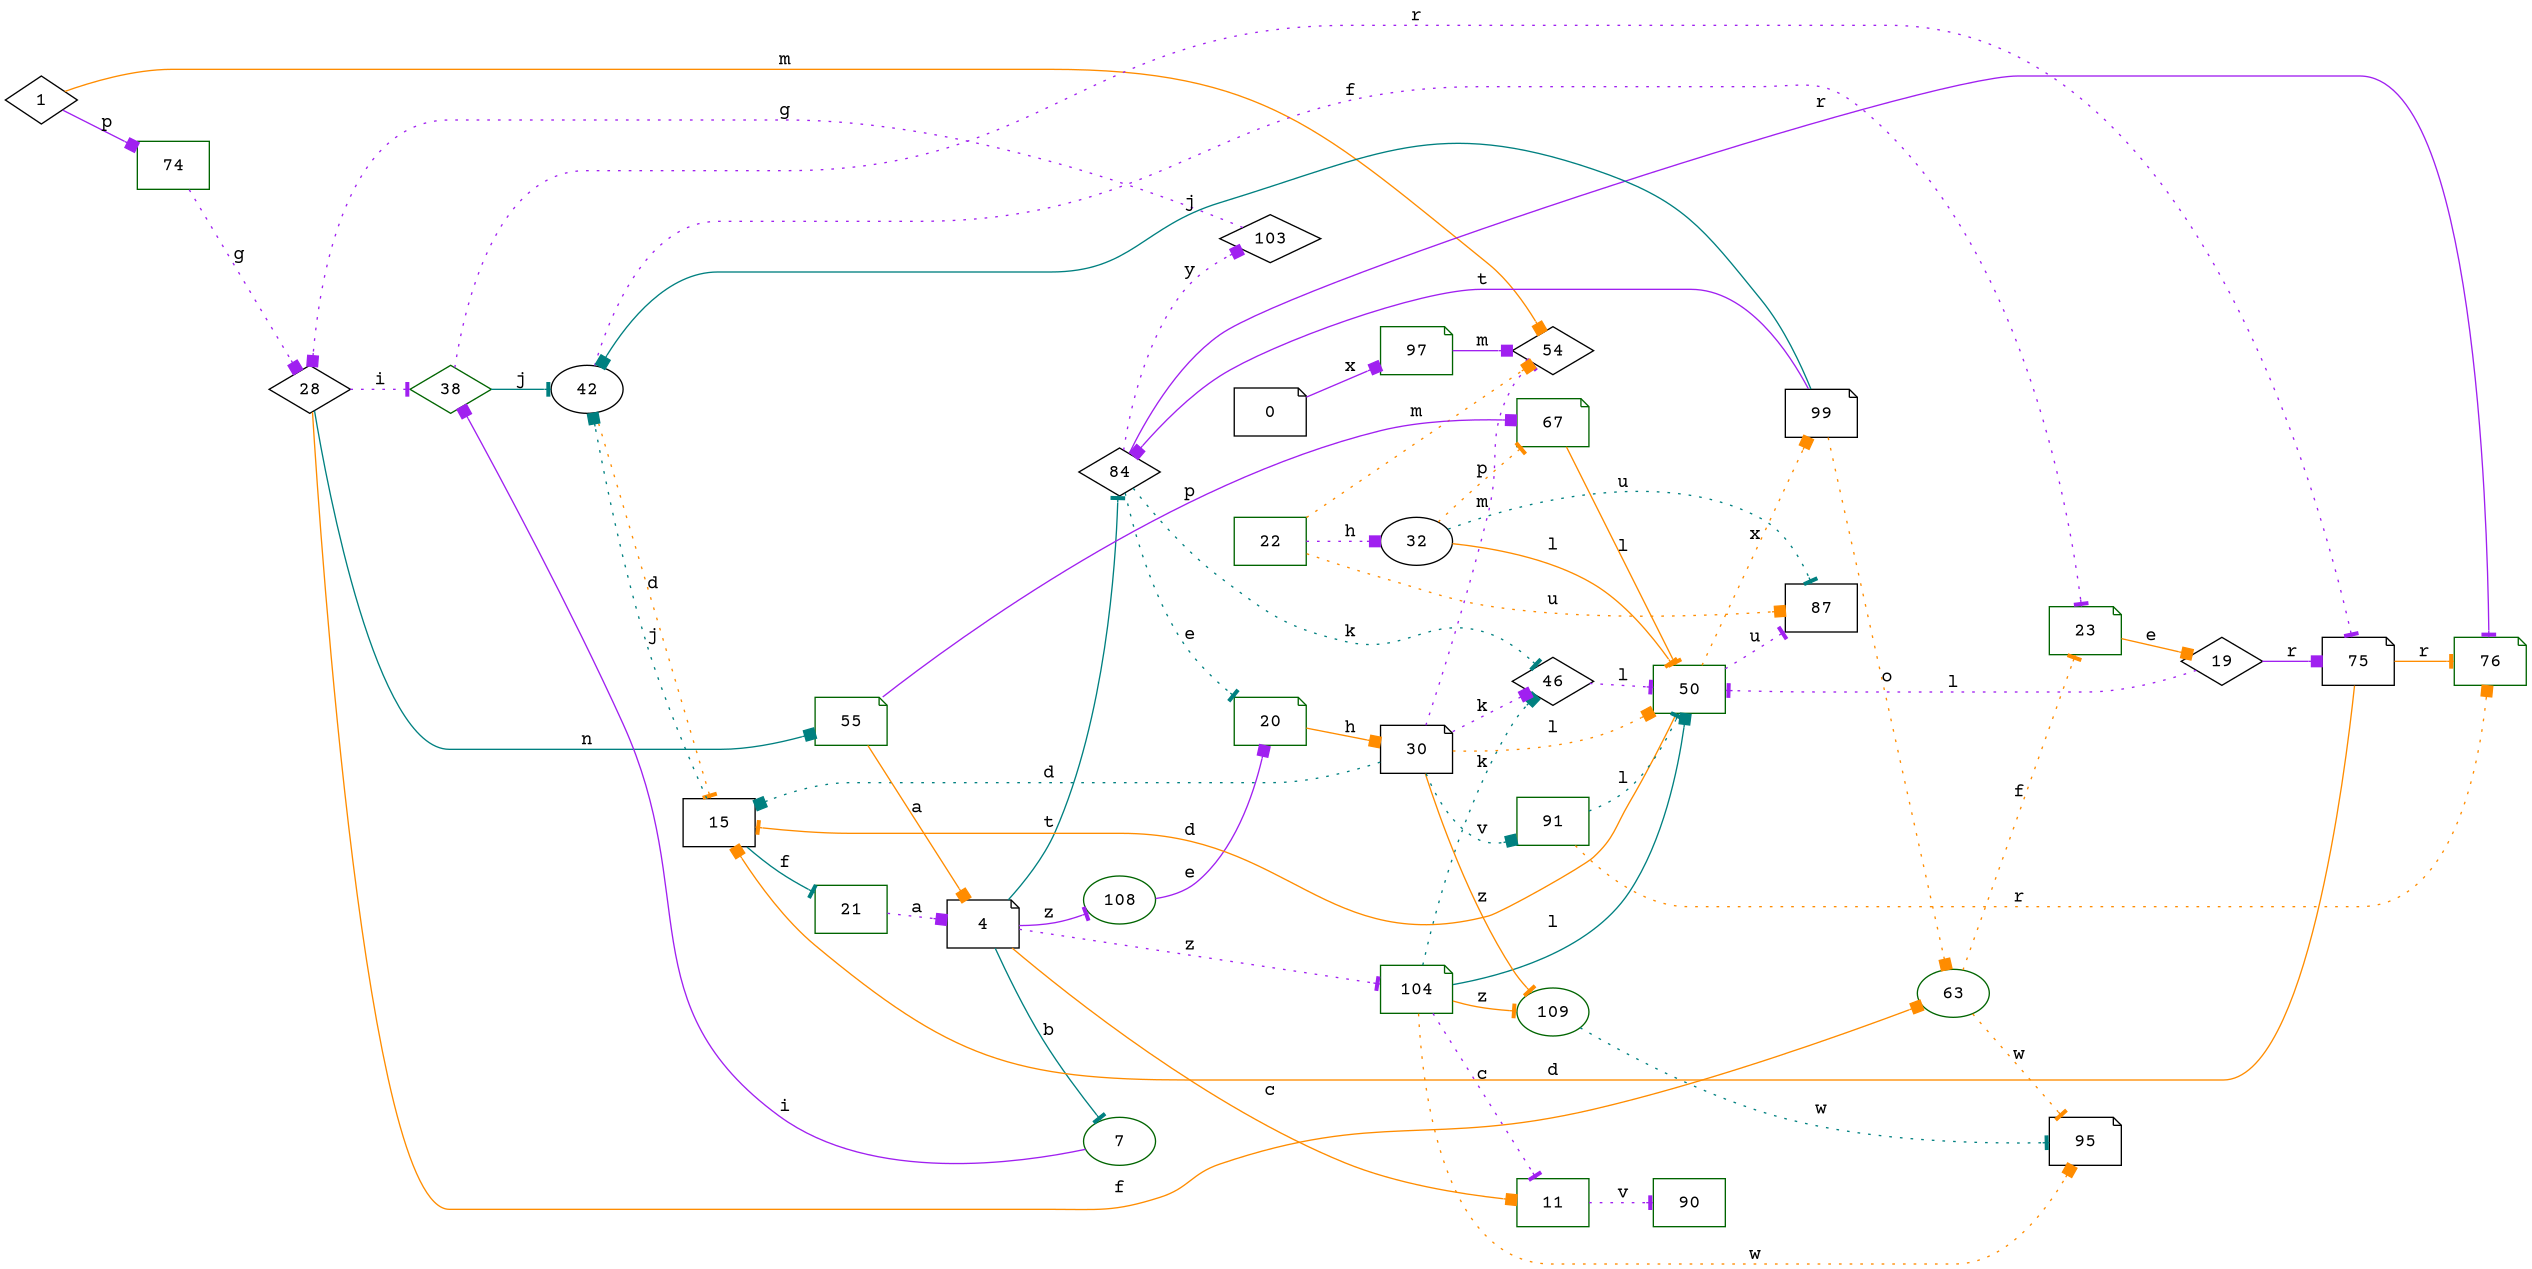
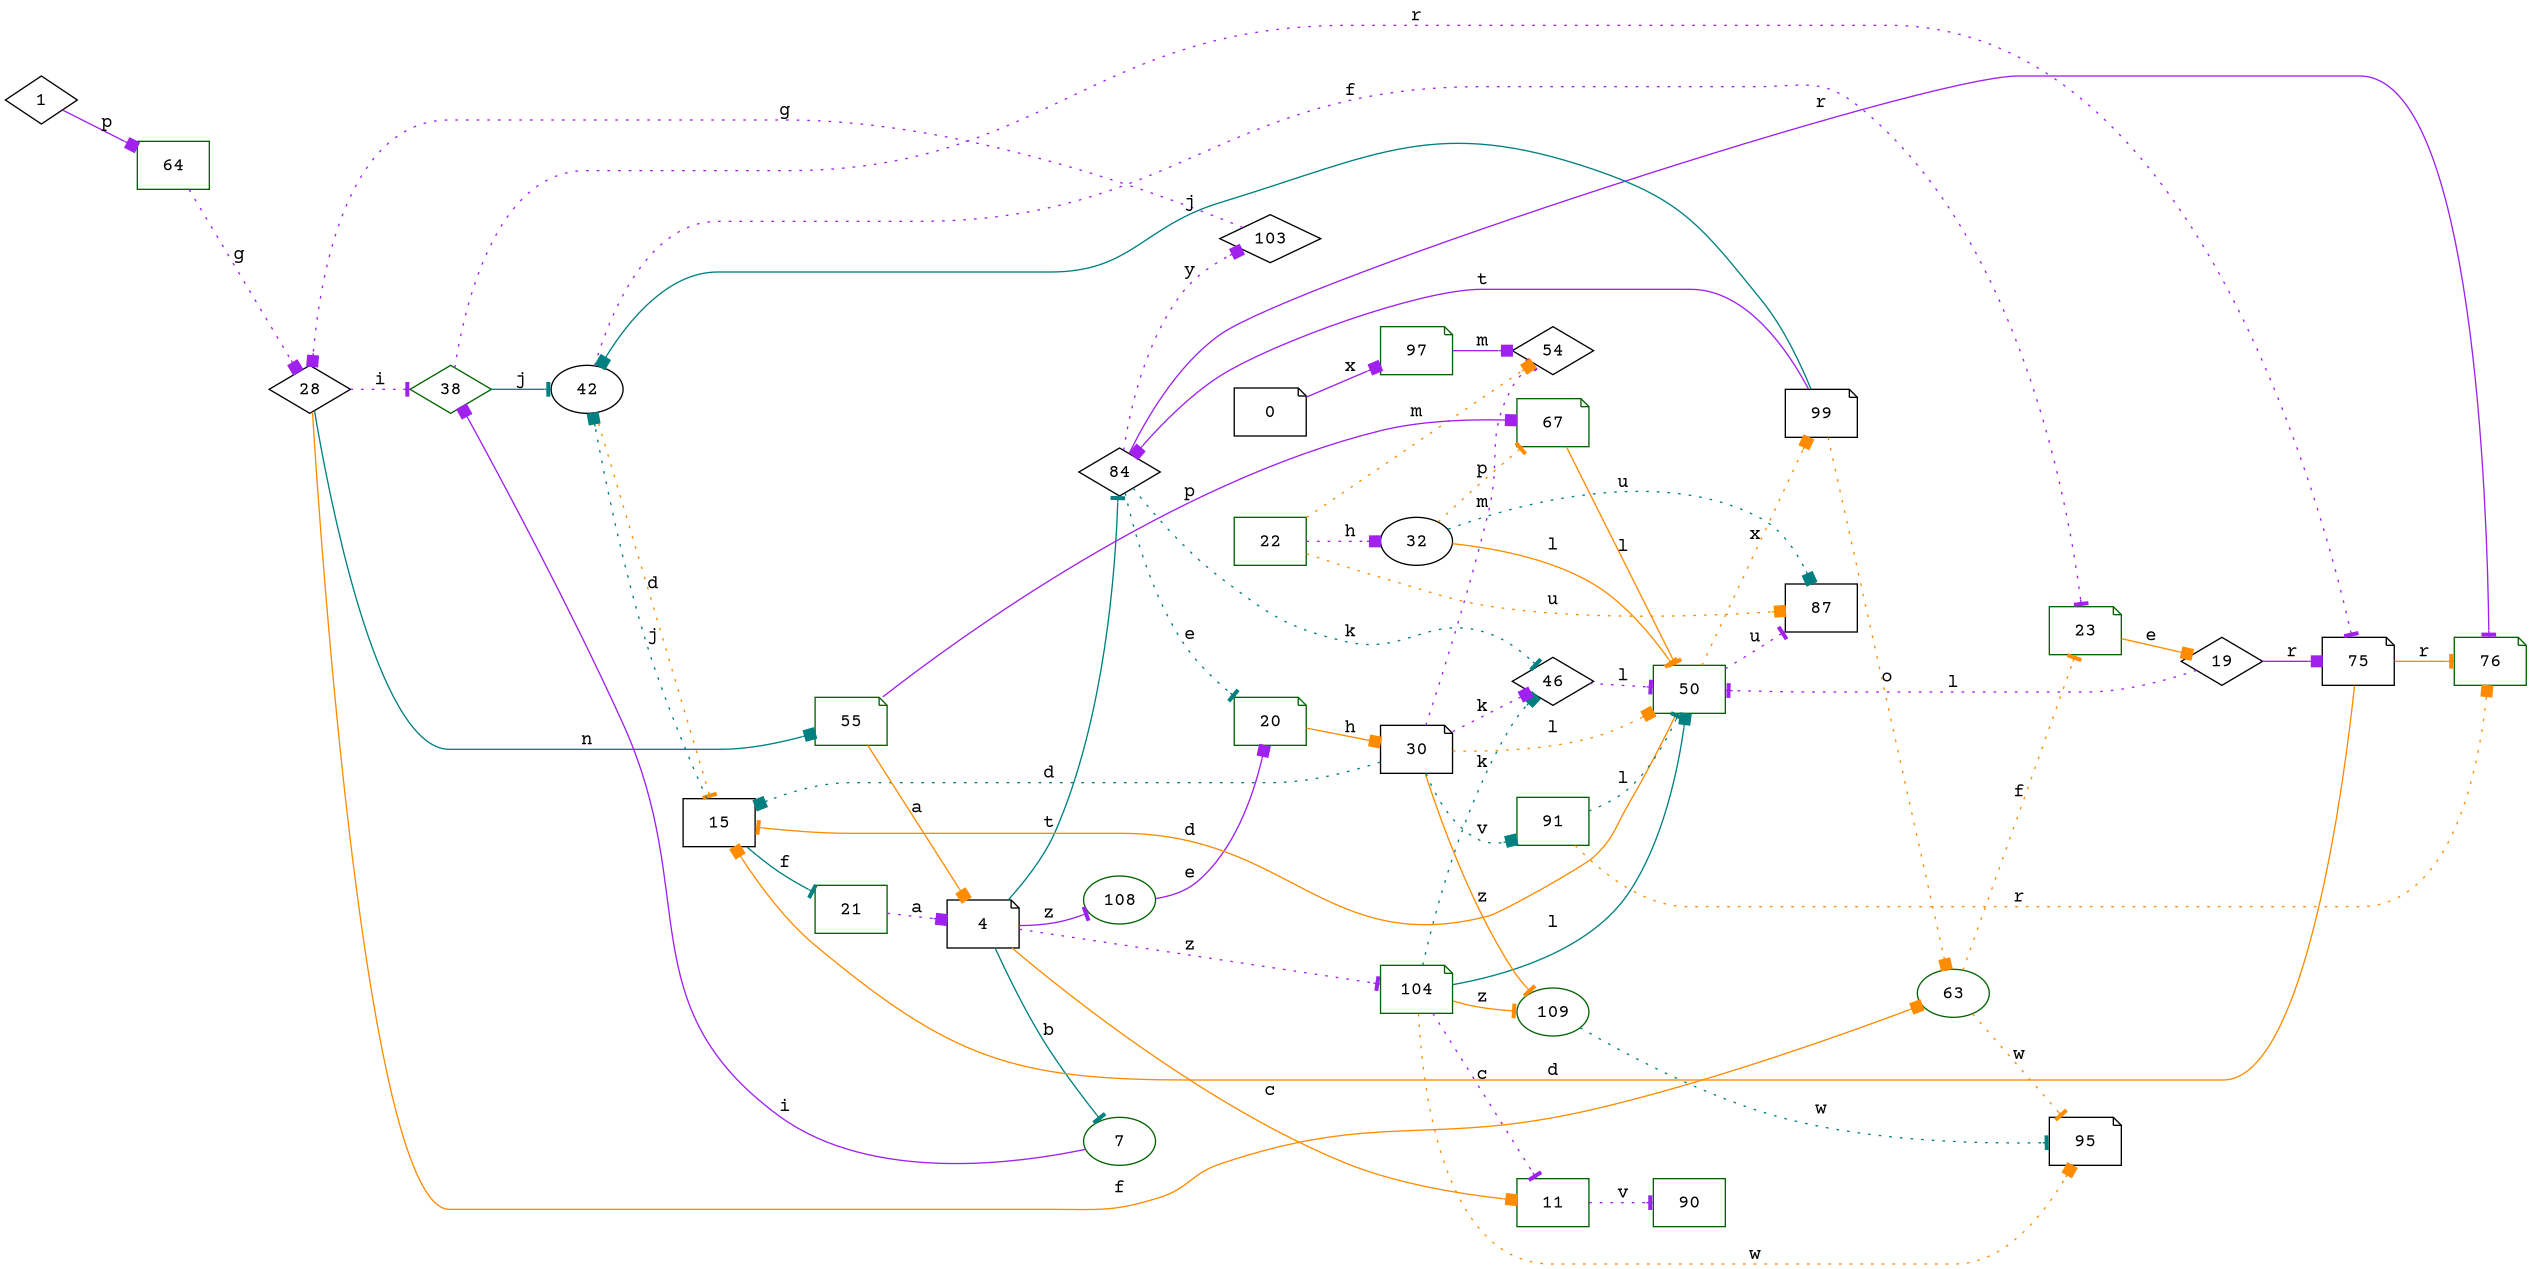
(840, 69) -> none
(173, 165) -> (173, 165)
(1643, 492) -> (1643, 492)
